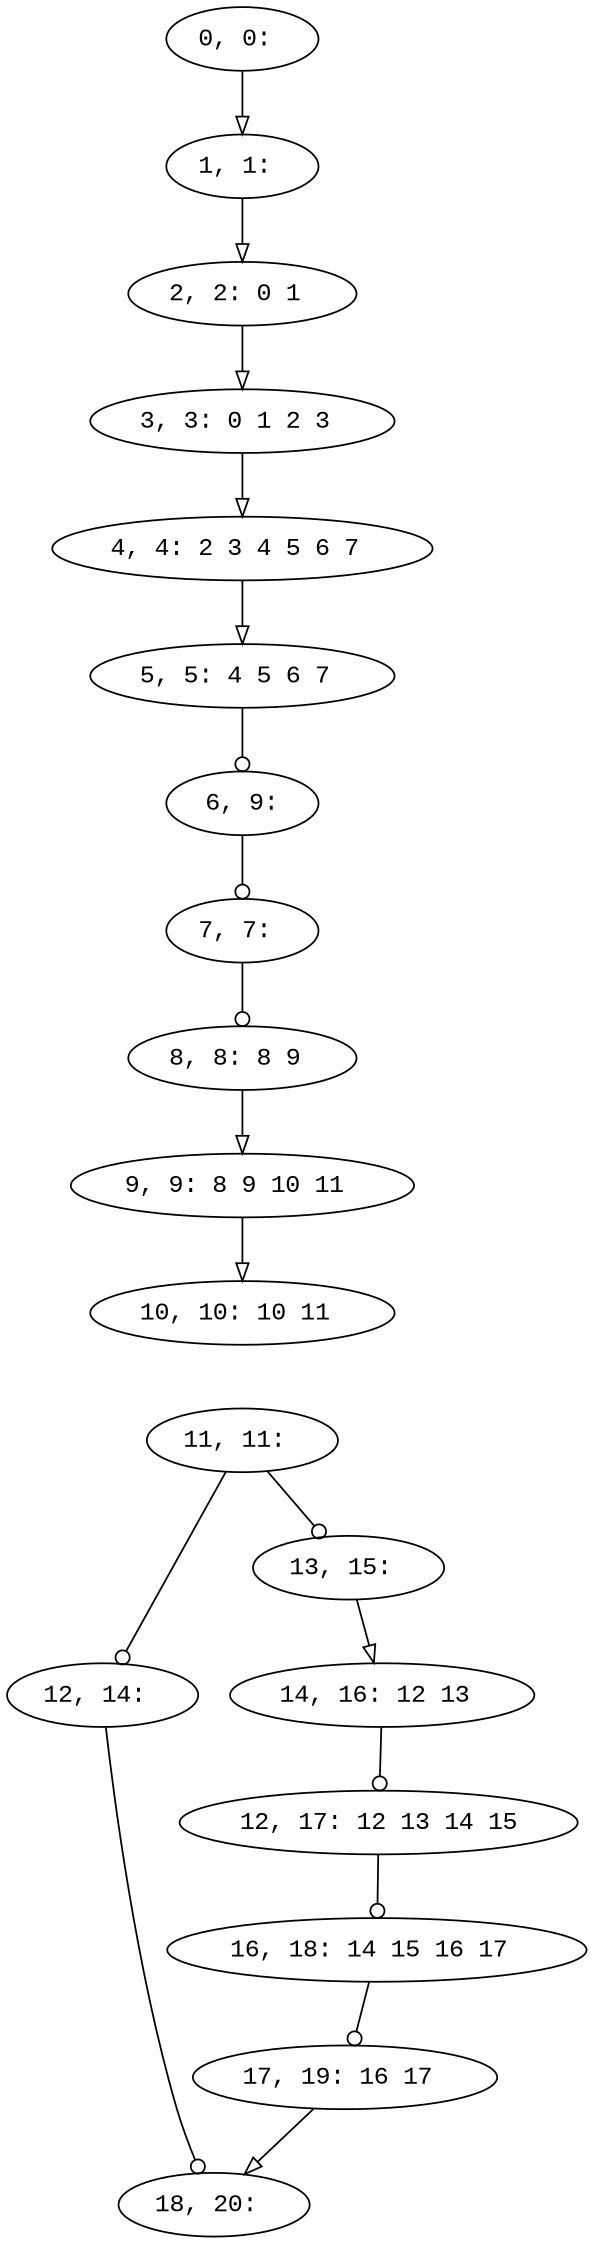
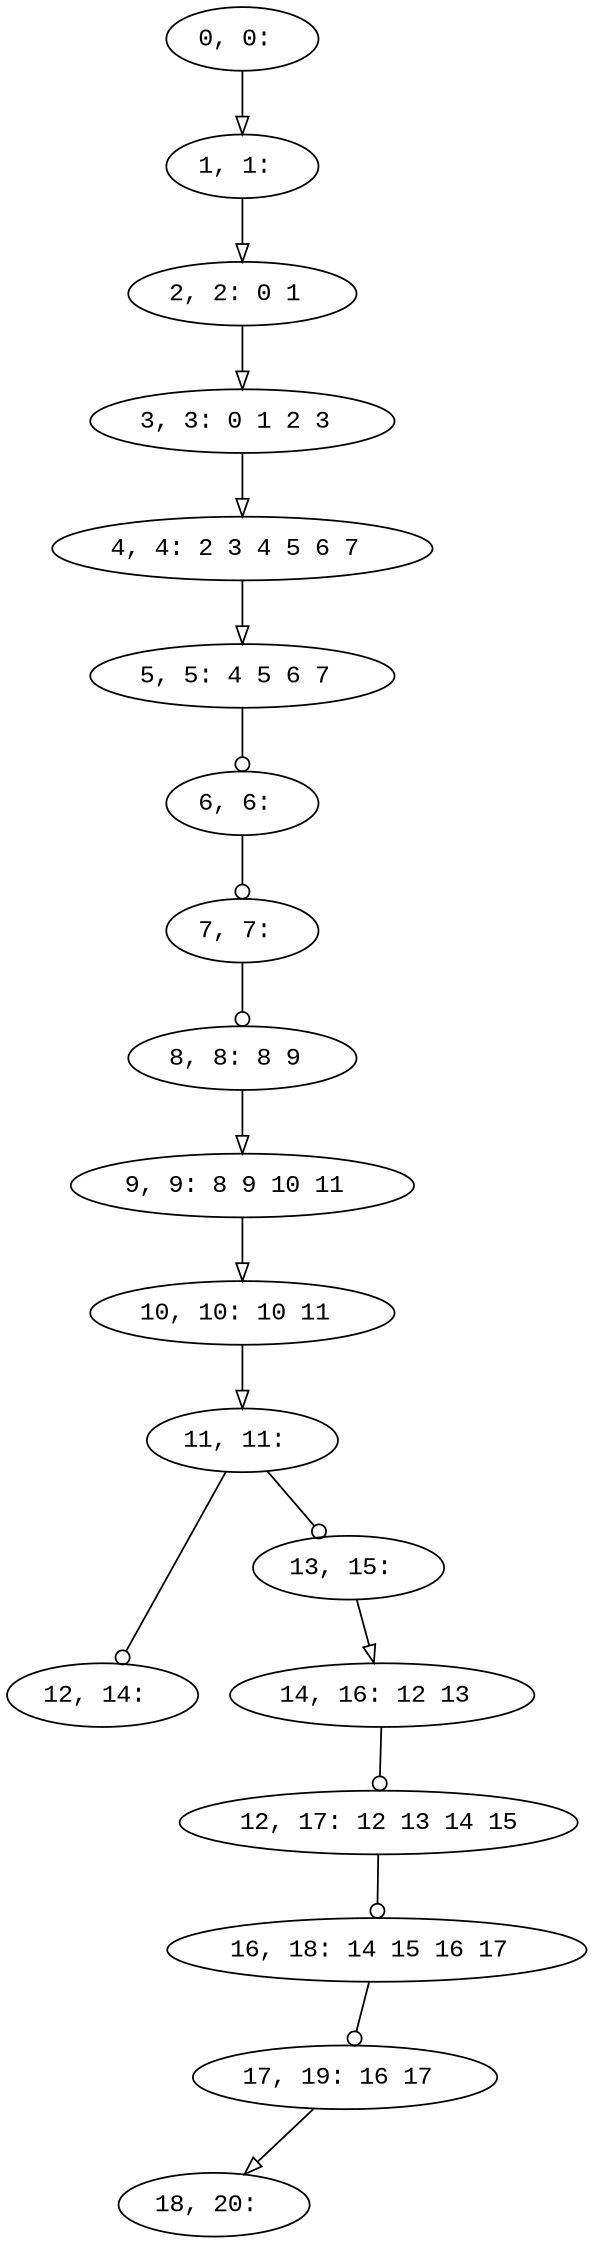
(242, 803) -> (242, 803)
none -> (242, 1368)
(139, 1946) -> none
